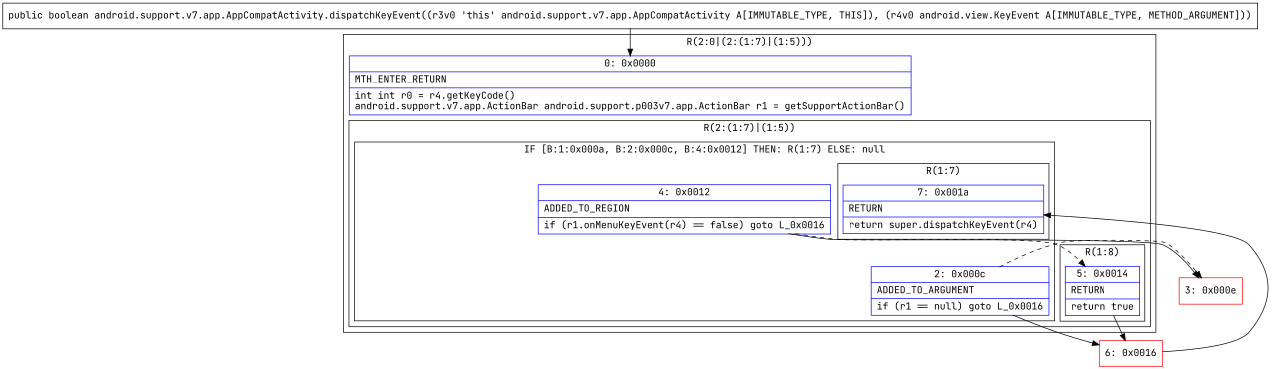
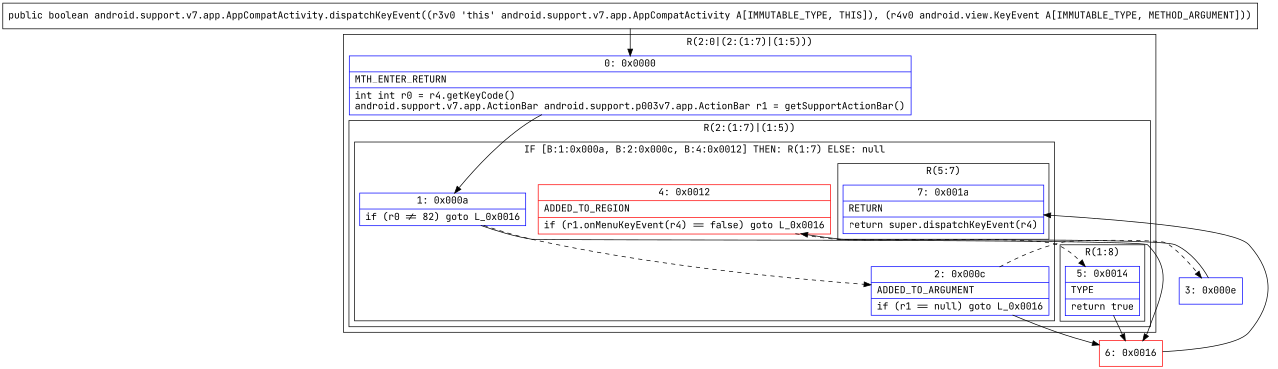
(943, 172) -> (943, 172)
none -> (443, 209)
(684, 209) -> (684, 209)
(997, 240) -> (1015, 240)
(1088, 290) -> (1083, 290)
(1211, 291) -> (1211, 291)
